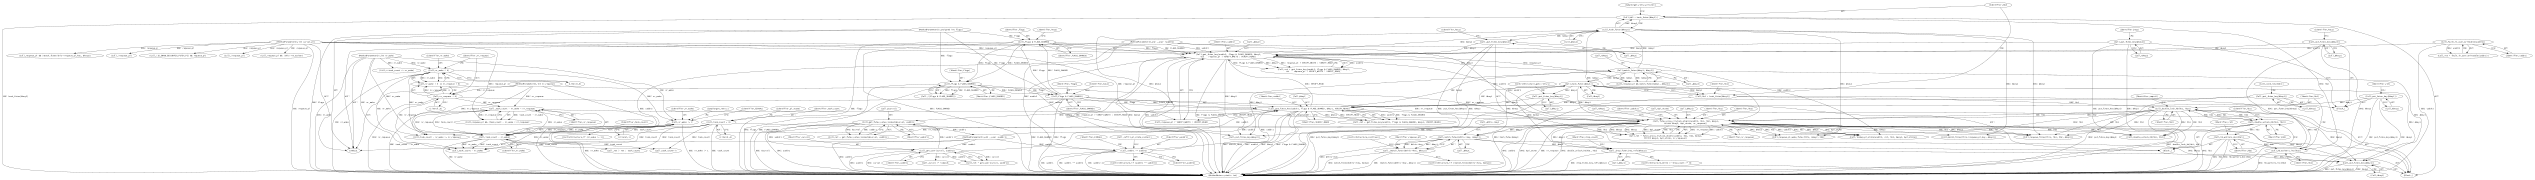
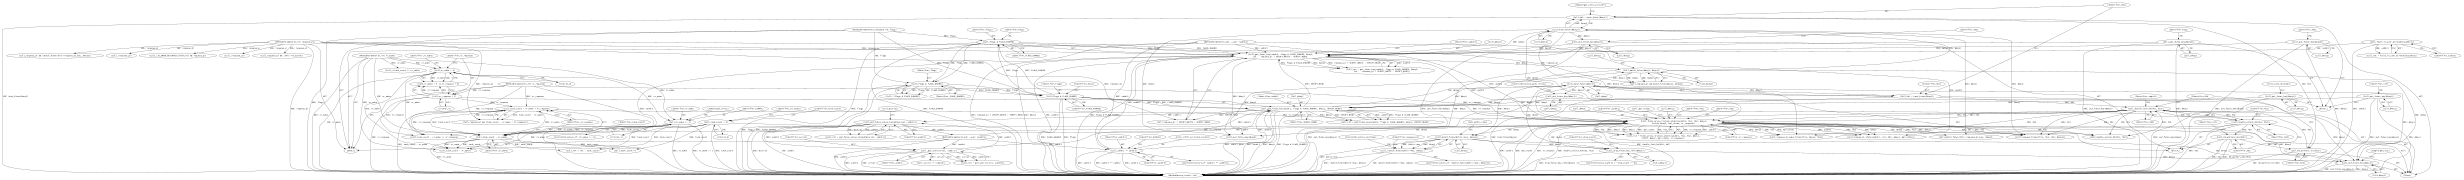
(296, 42) -> (295, 42)
none -> (2380, 151)
